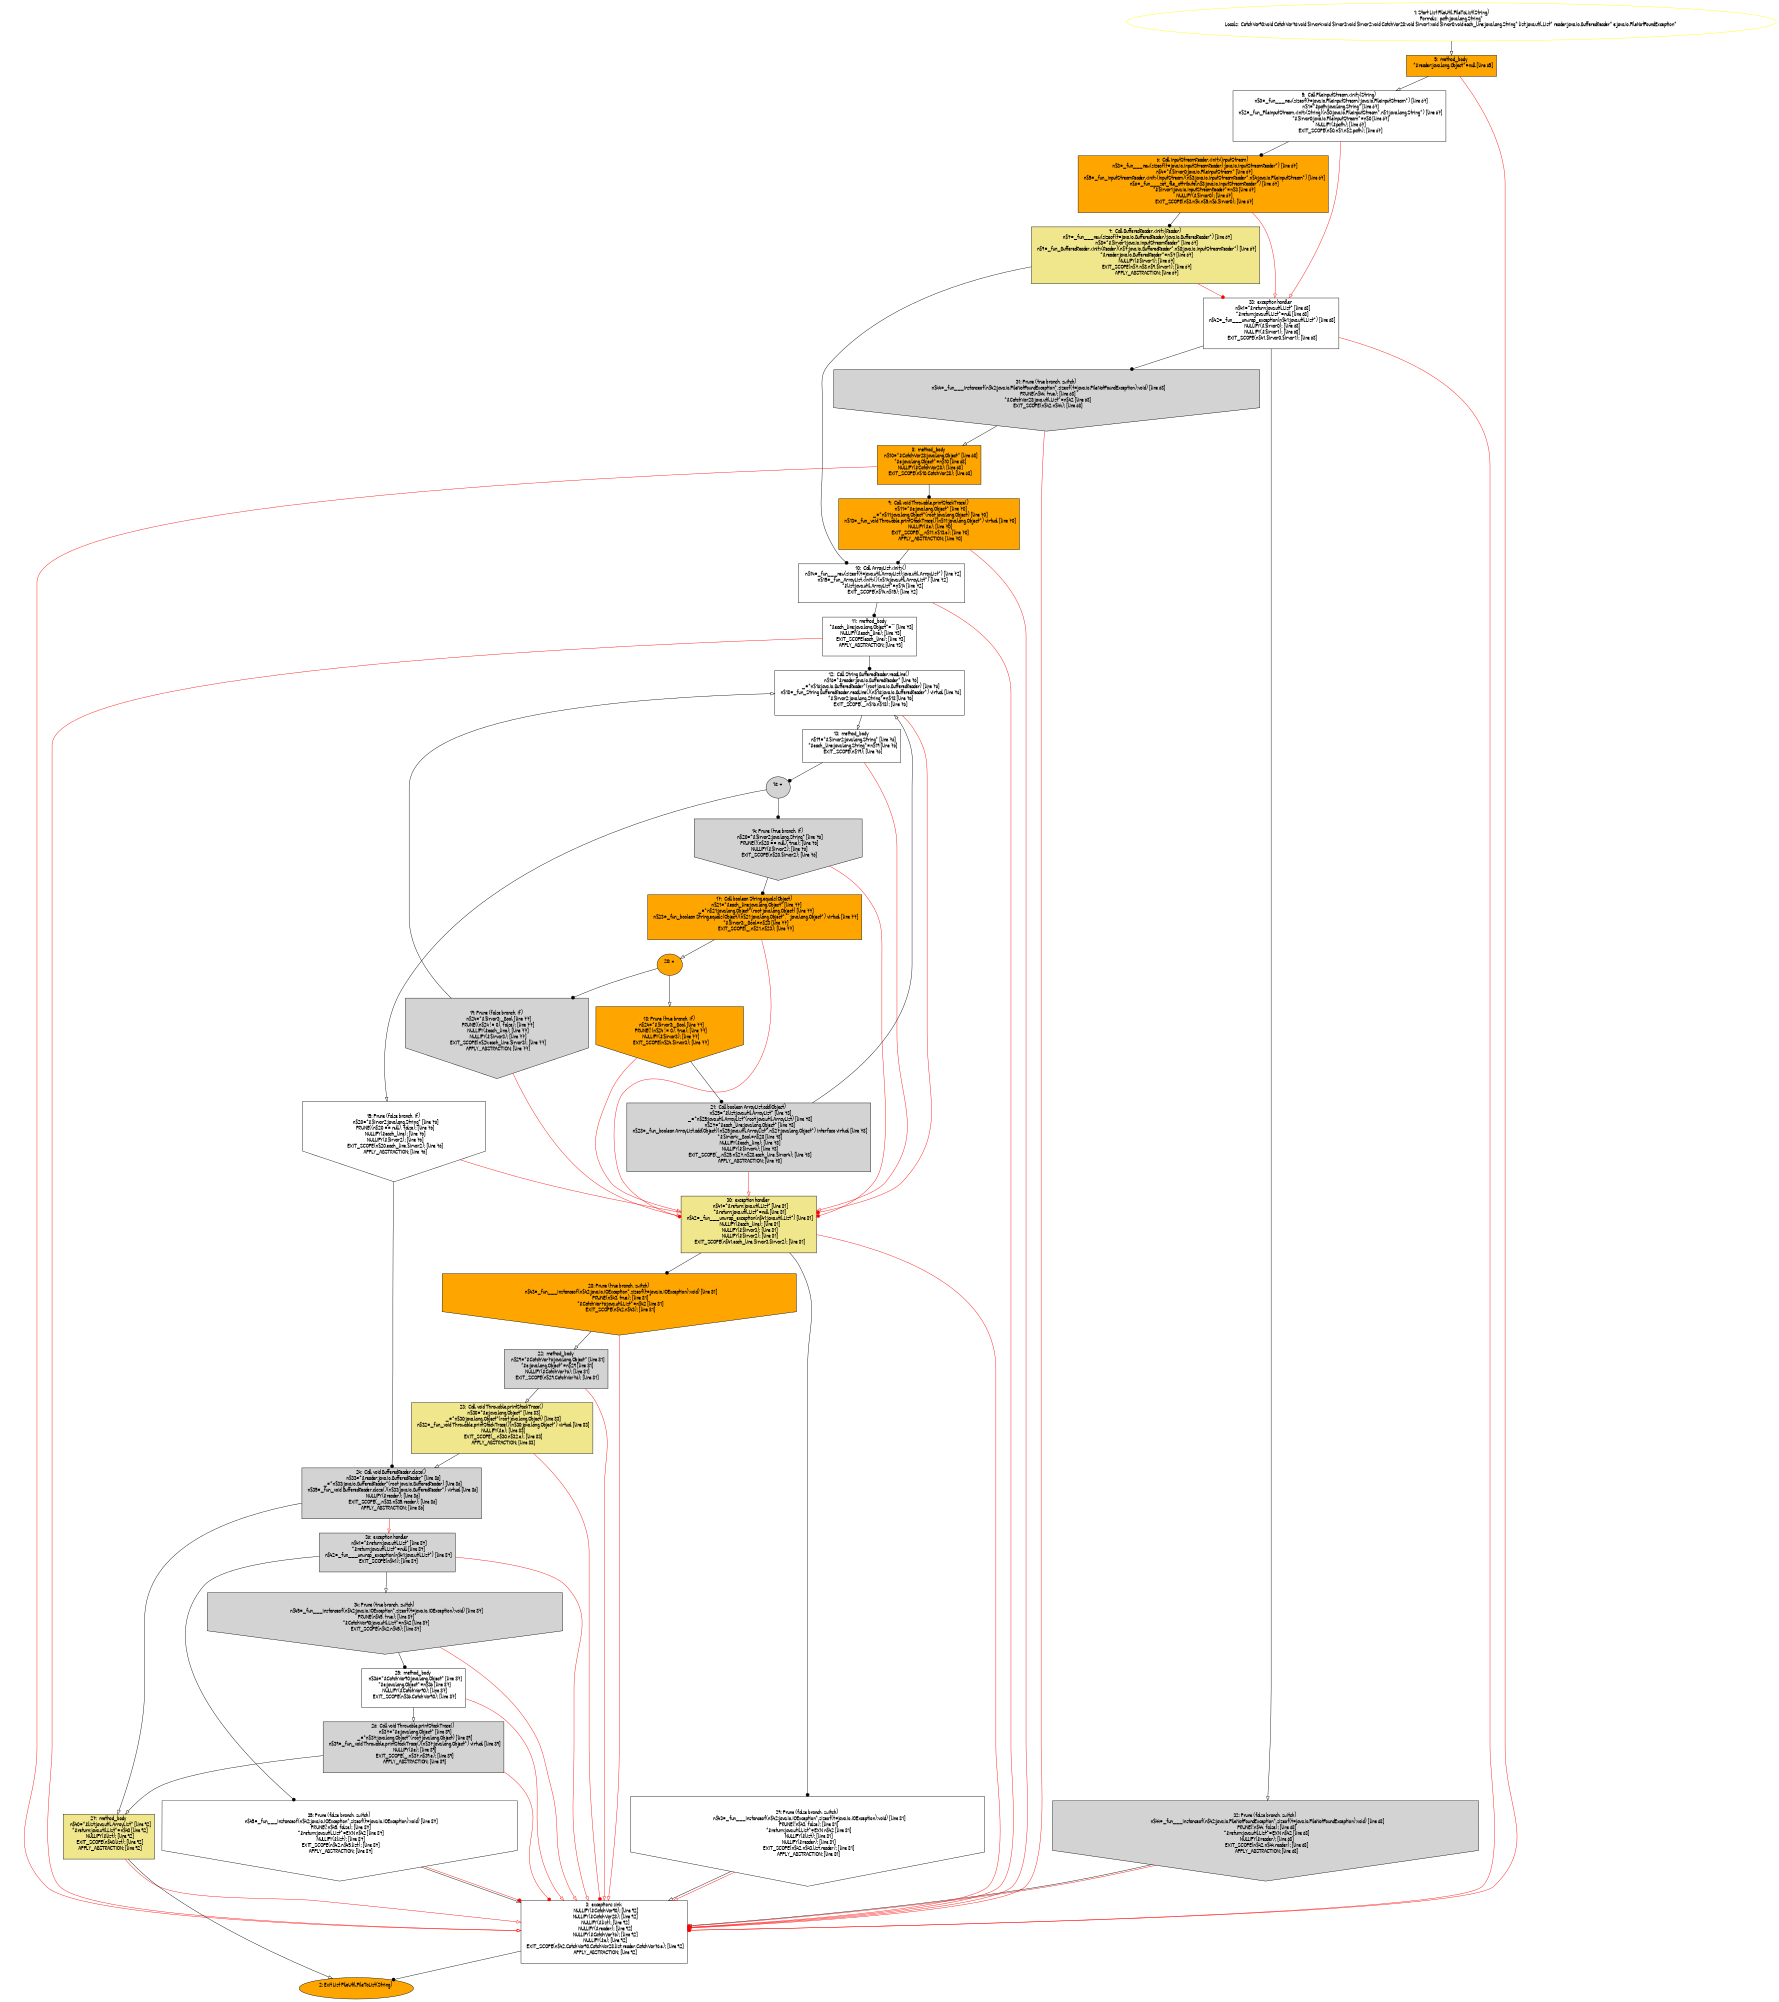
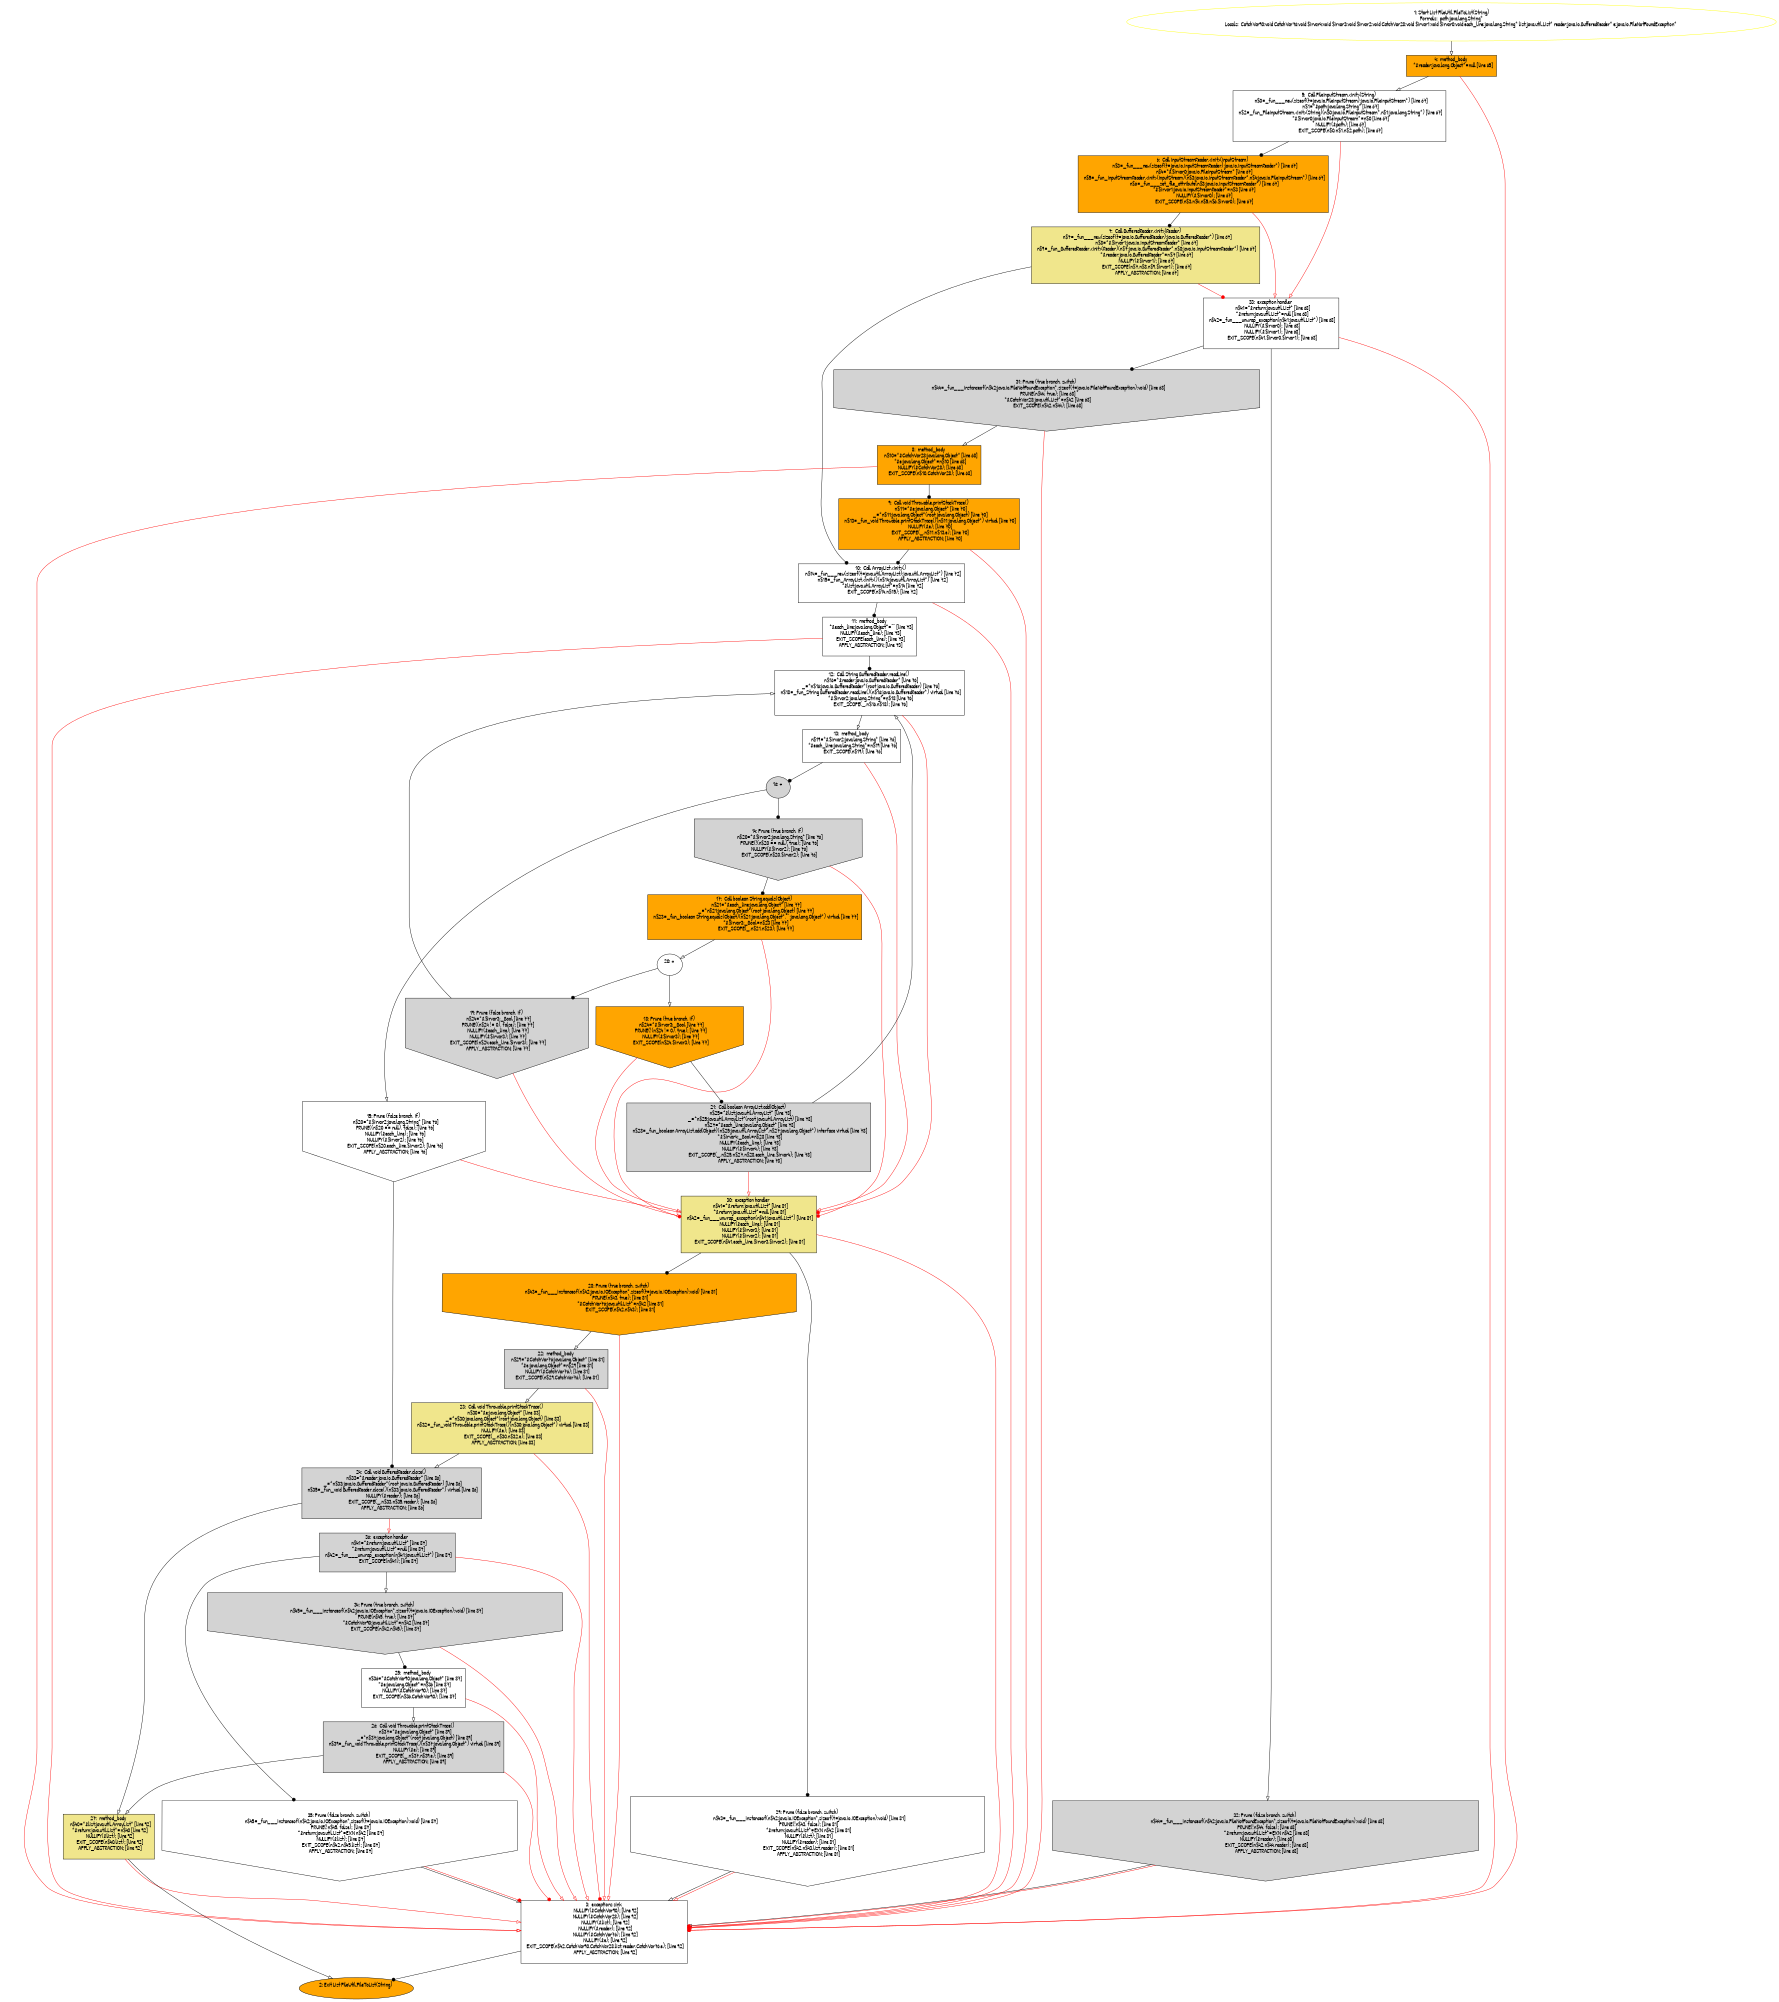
(1451, 66) -> (1451, 66)
(670, 965) -> (670, 965)
